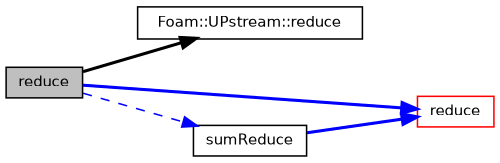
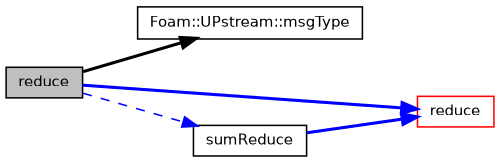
(250, 23) -> (250, 23)
